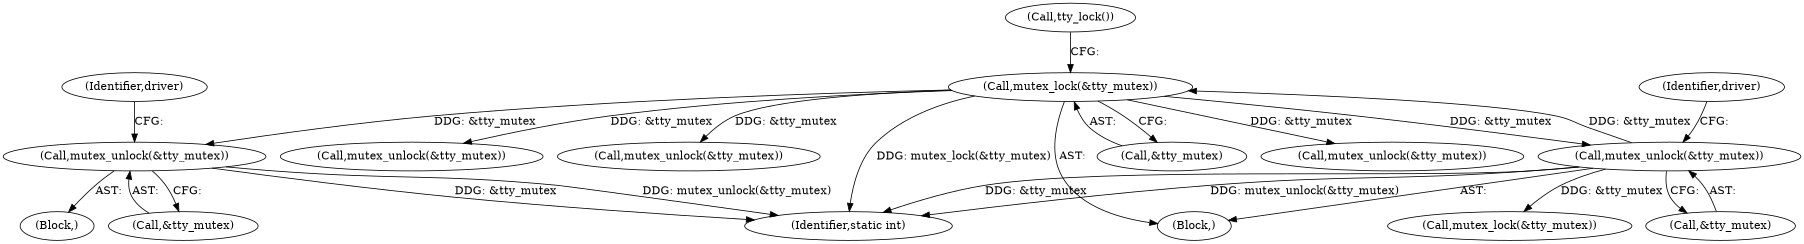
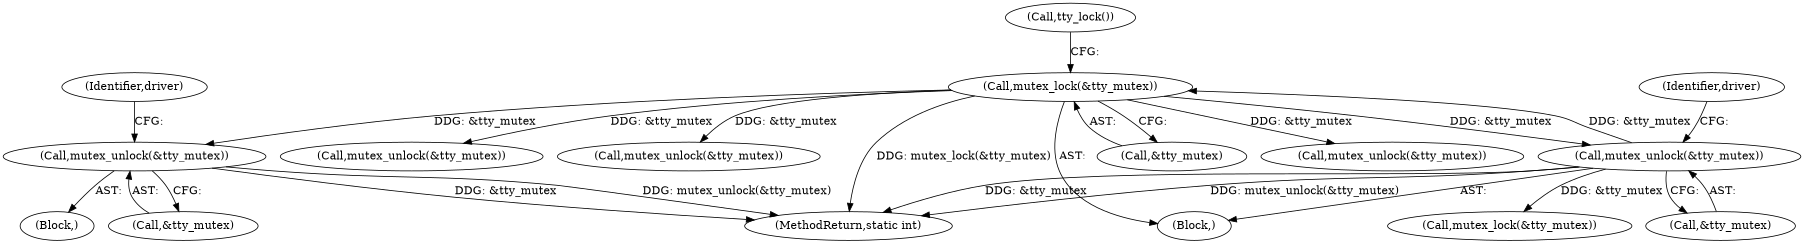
(849, 226) -> (849, 226)
